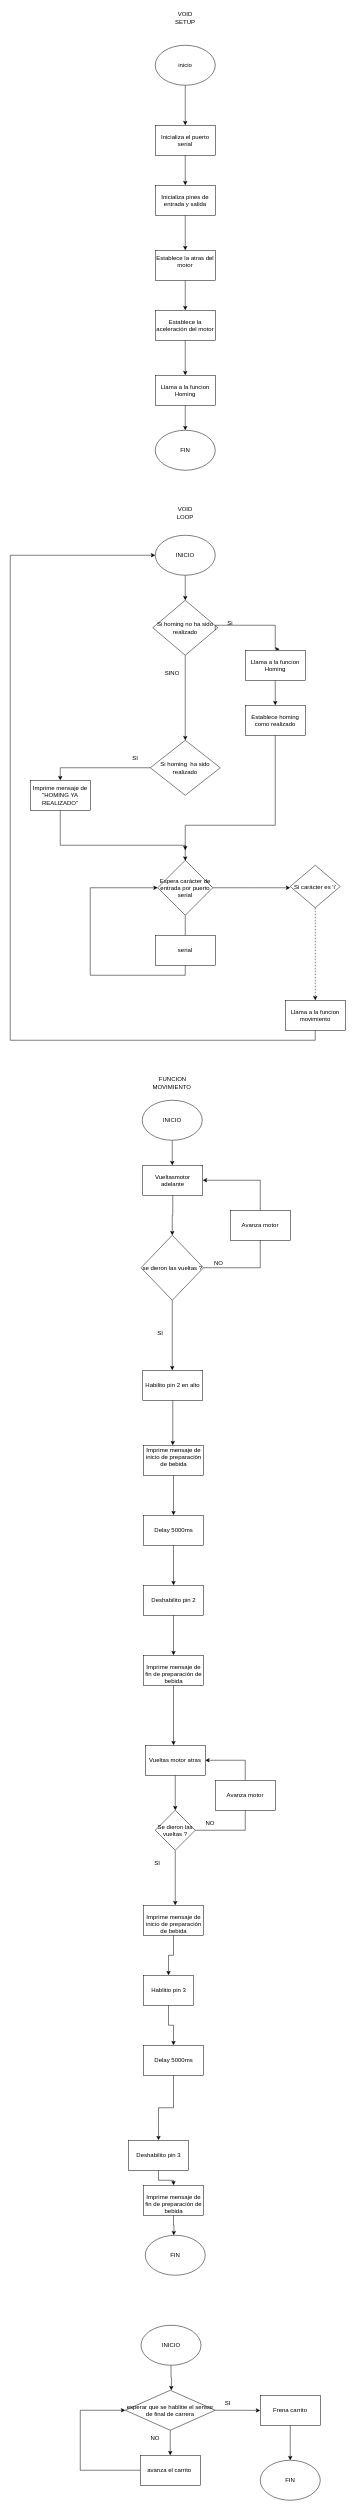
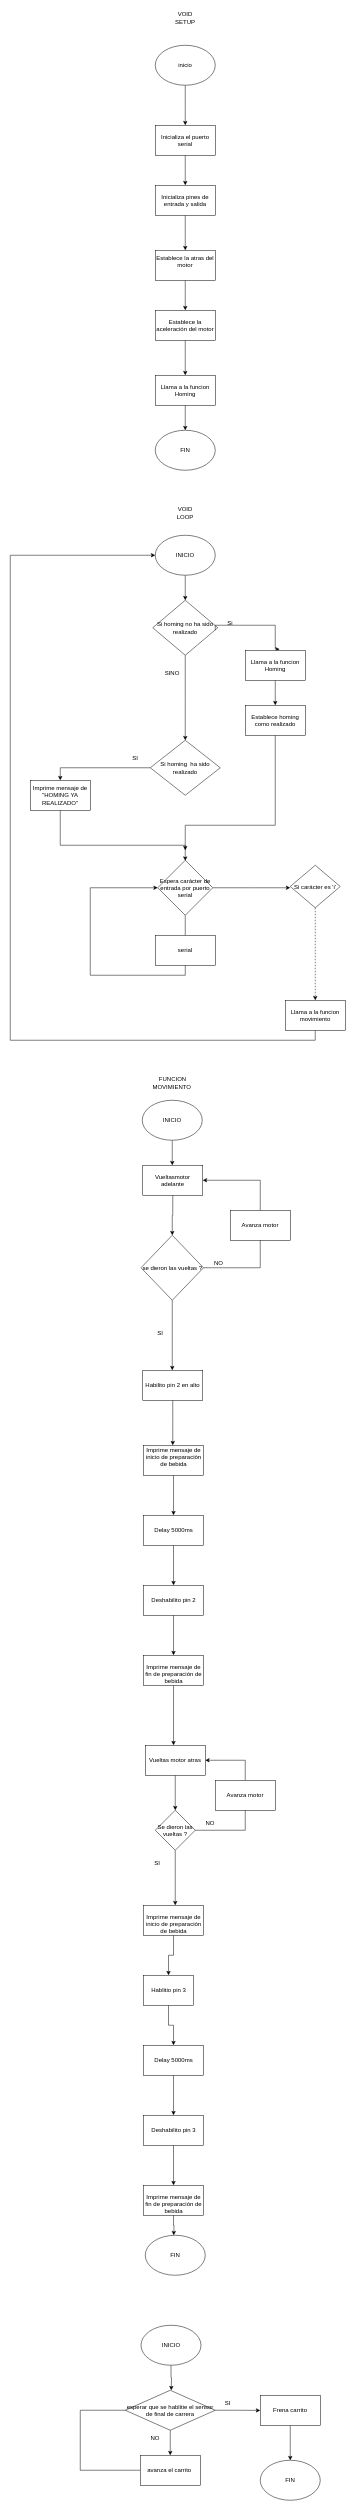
(159, 2155) -> (174, 2130)
(120, 2410) -> (122, 2410)
